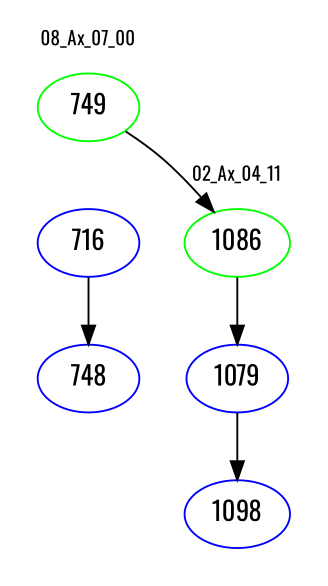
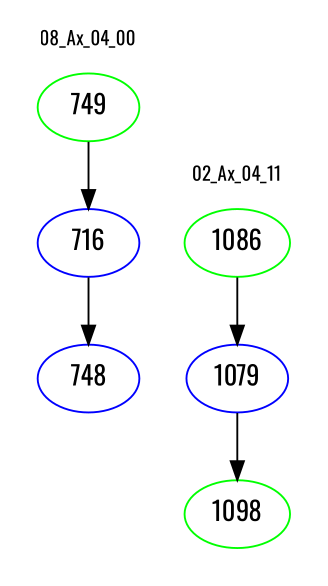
(89, 40) -> (89, 40)
(182, 177) -> (89, 166)
(237, 514) -> (237, 514)
